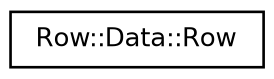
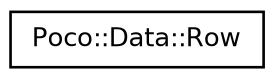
(137, 40) -> (137, 40)
